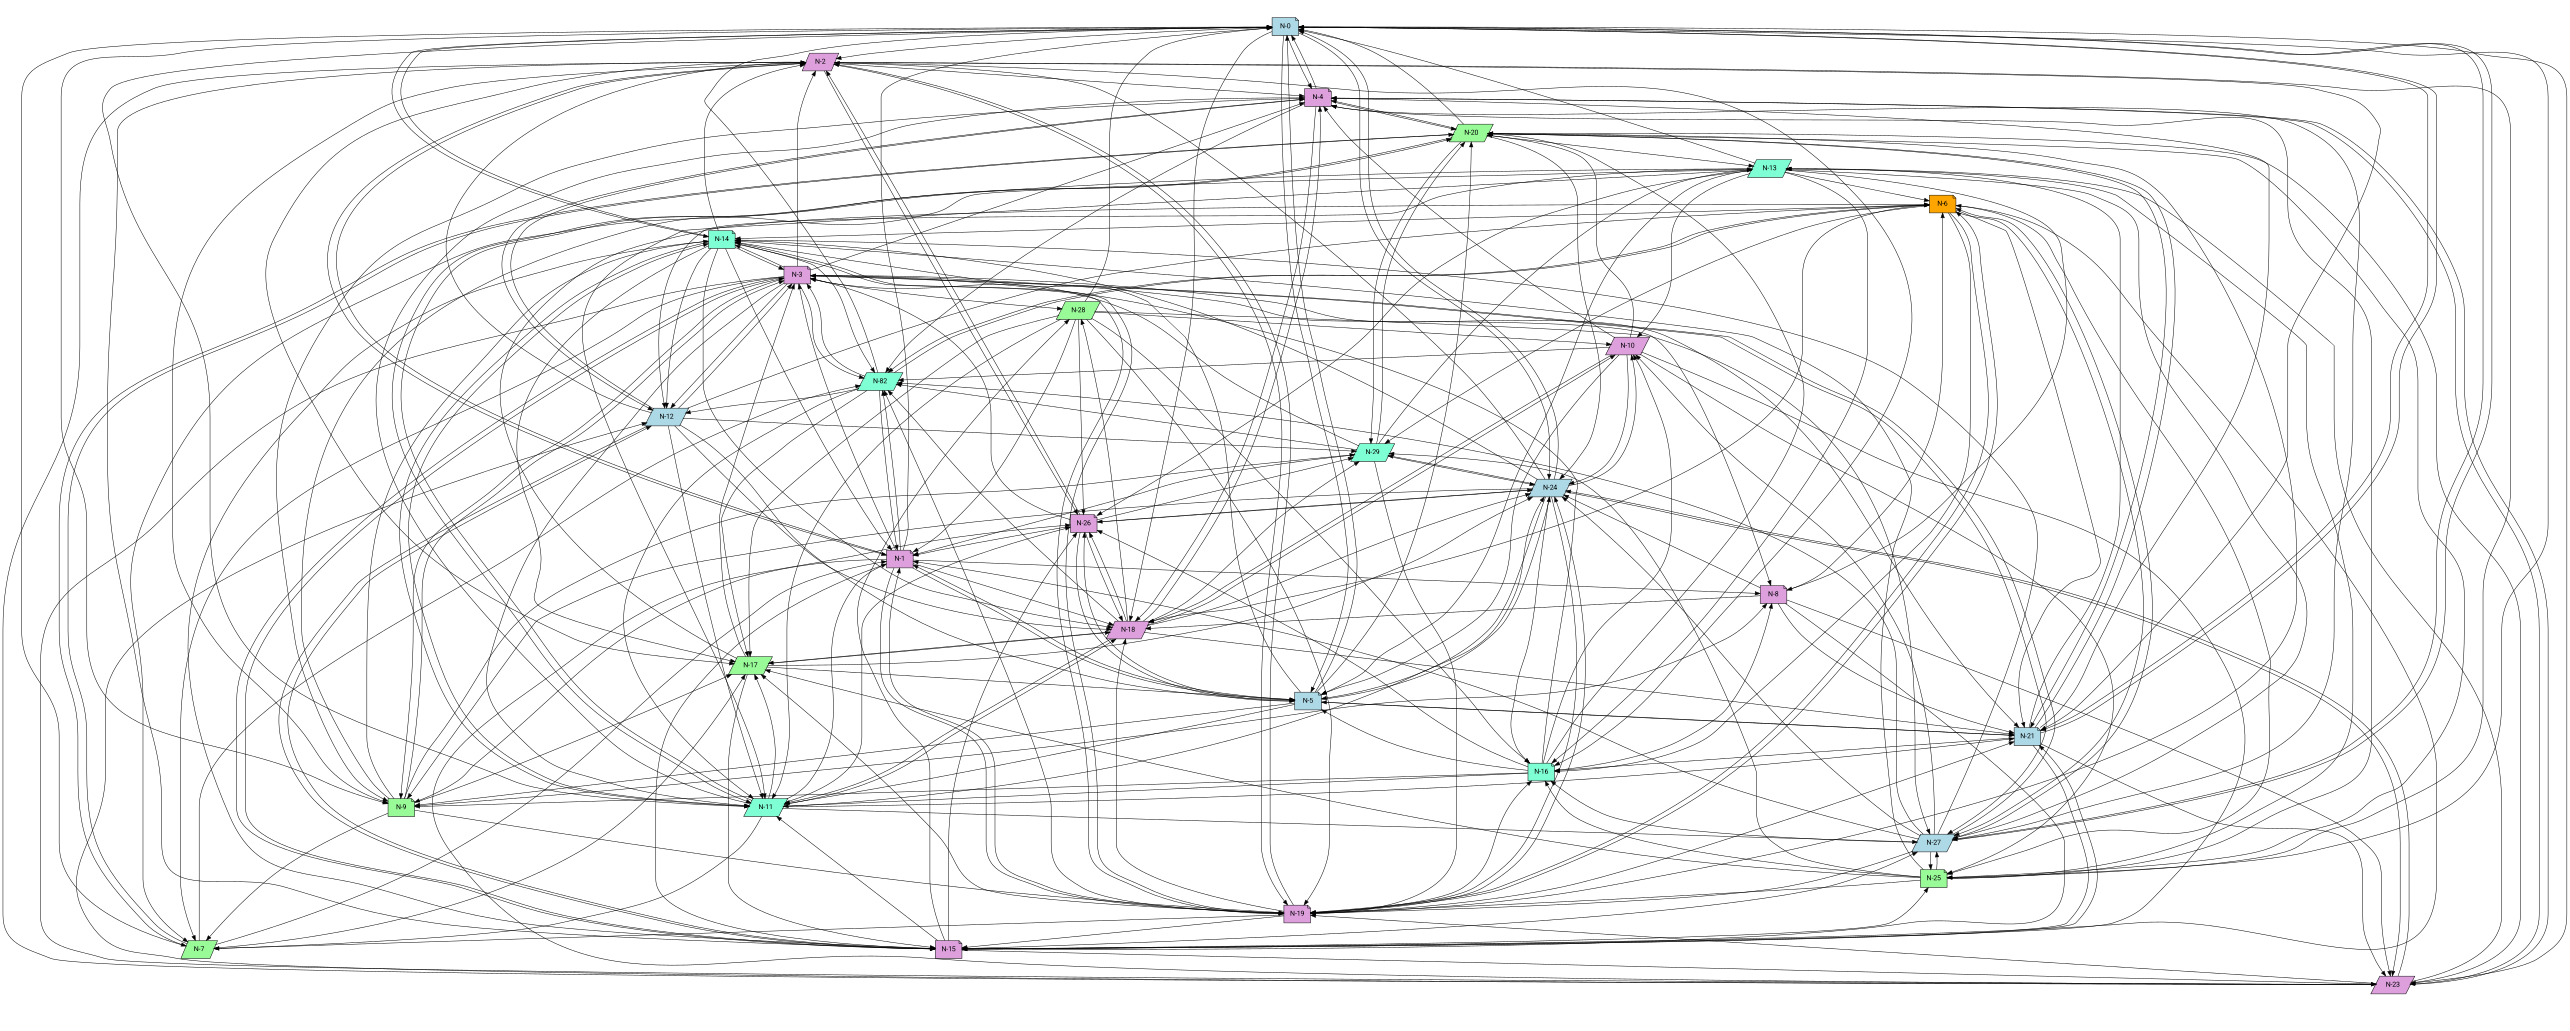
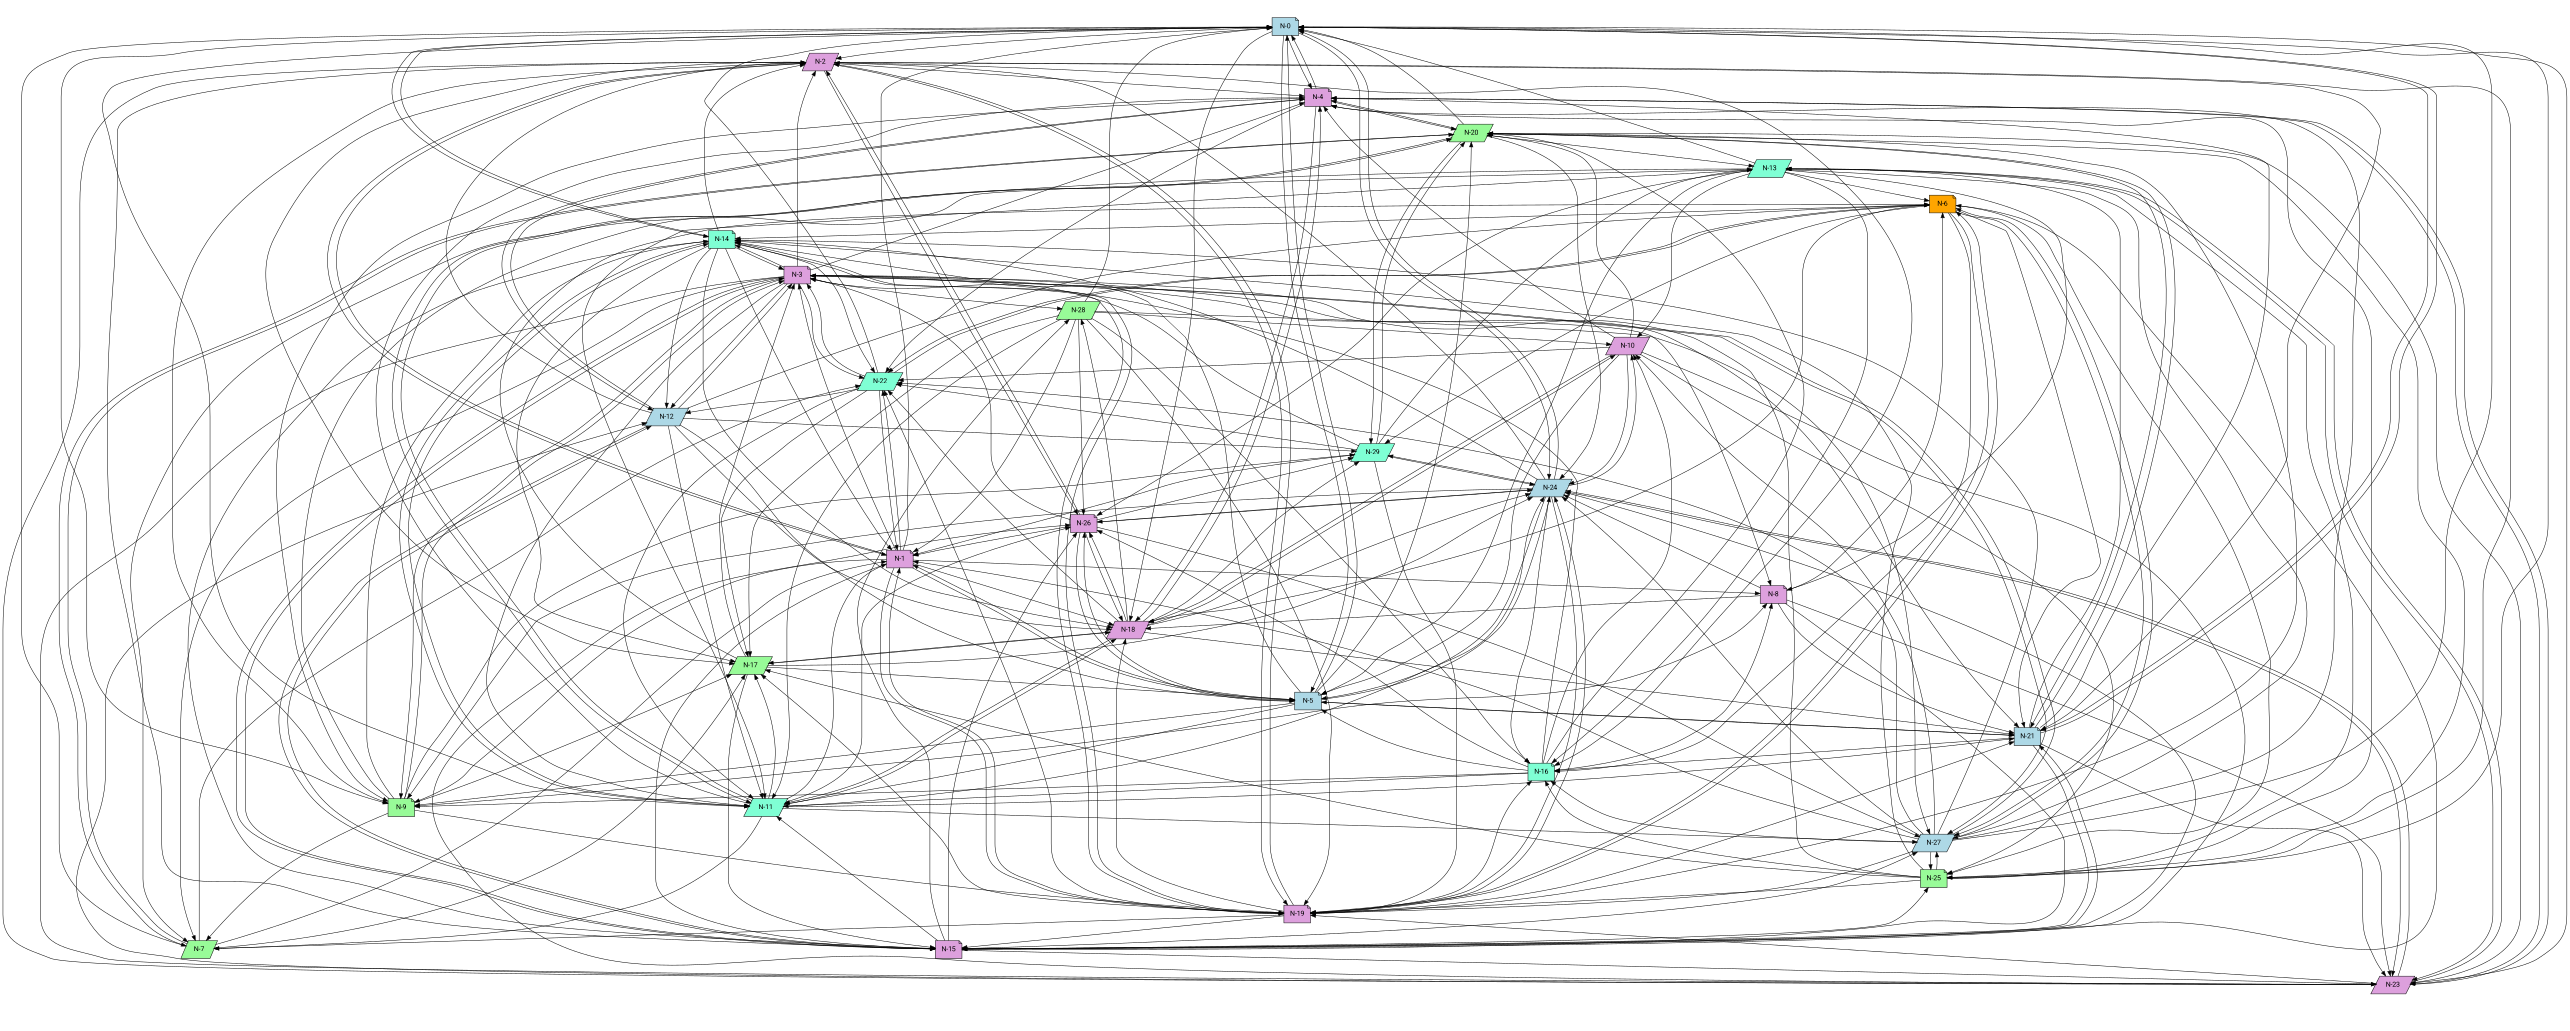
(2482, 93) -> (1517, 653)
(1137, 216) -> (2325, 409)
(880, 382) -> (880, 382)
(1696, 633) -> (1705, 344)
none -> (2116, 910)
